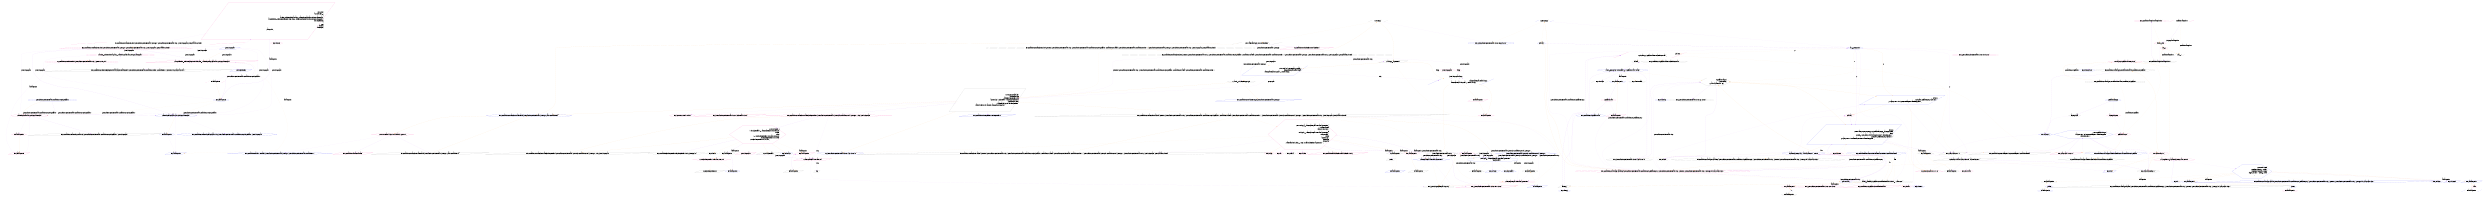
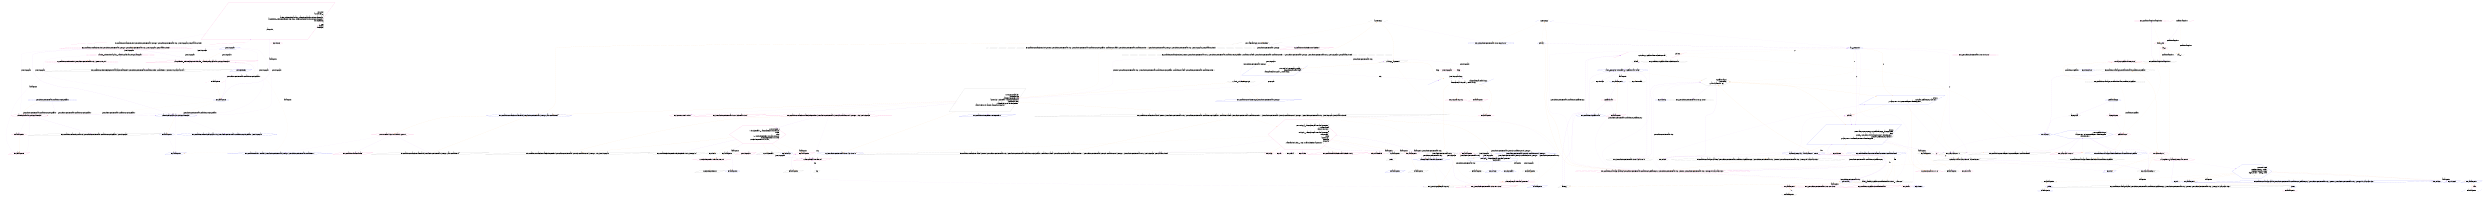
(1378, 21) -> (1378, 21)
(2173, 41) -> (2173, 41)
none -> (1456, 100)
none -> (1377, 153)
none -> (1937, 153)
(817, 165) -> (814, 166)
(1564, 191) -> none
